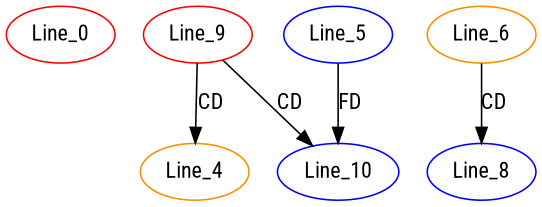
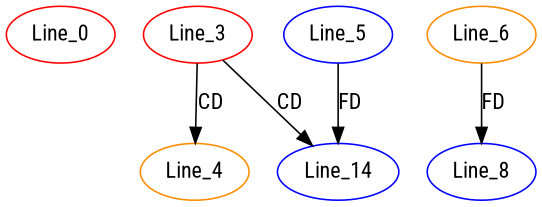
(198, 35) -> (198, 35)
(494, 103) -> (494, 103)
(338, 172) -> (338, 172)
